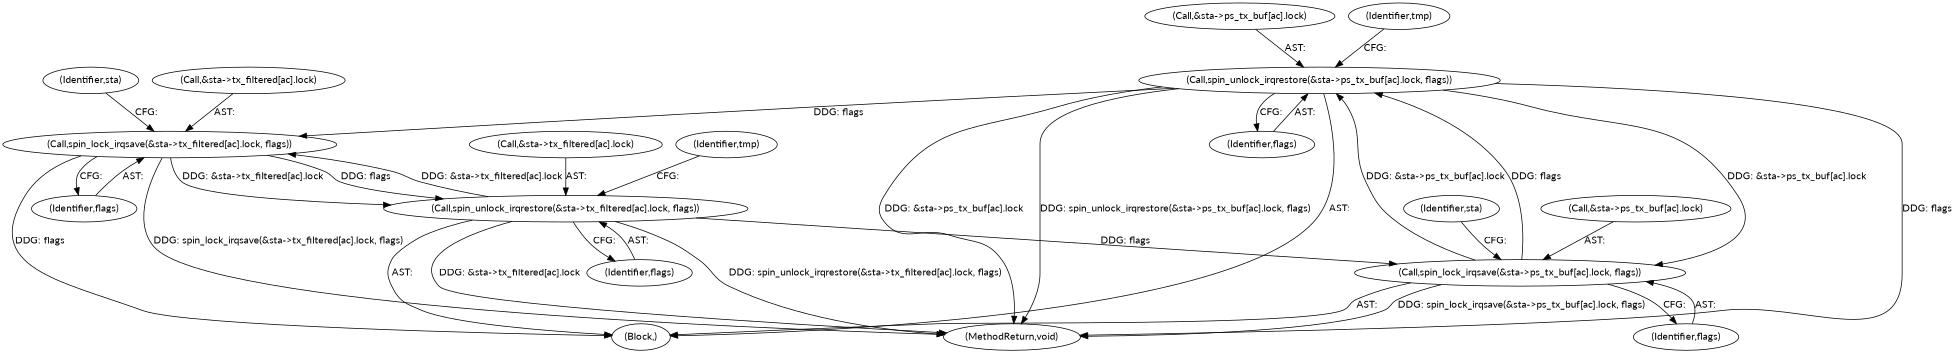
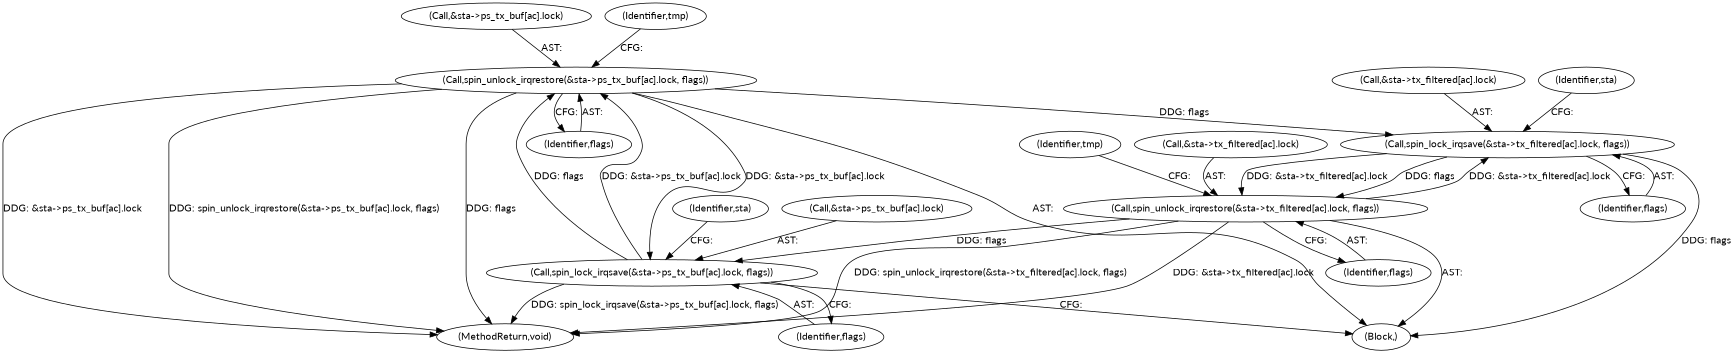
(1369, 305) -> (1073, 305)
(494, 311) -> none
